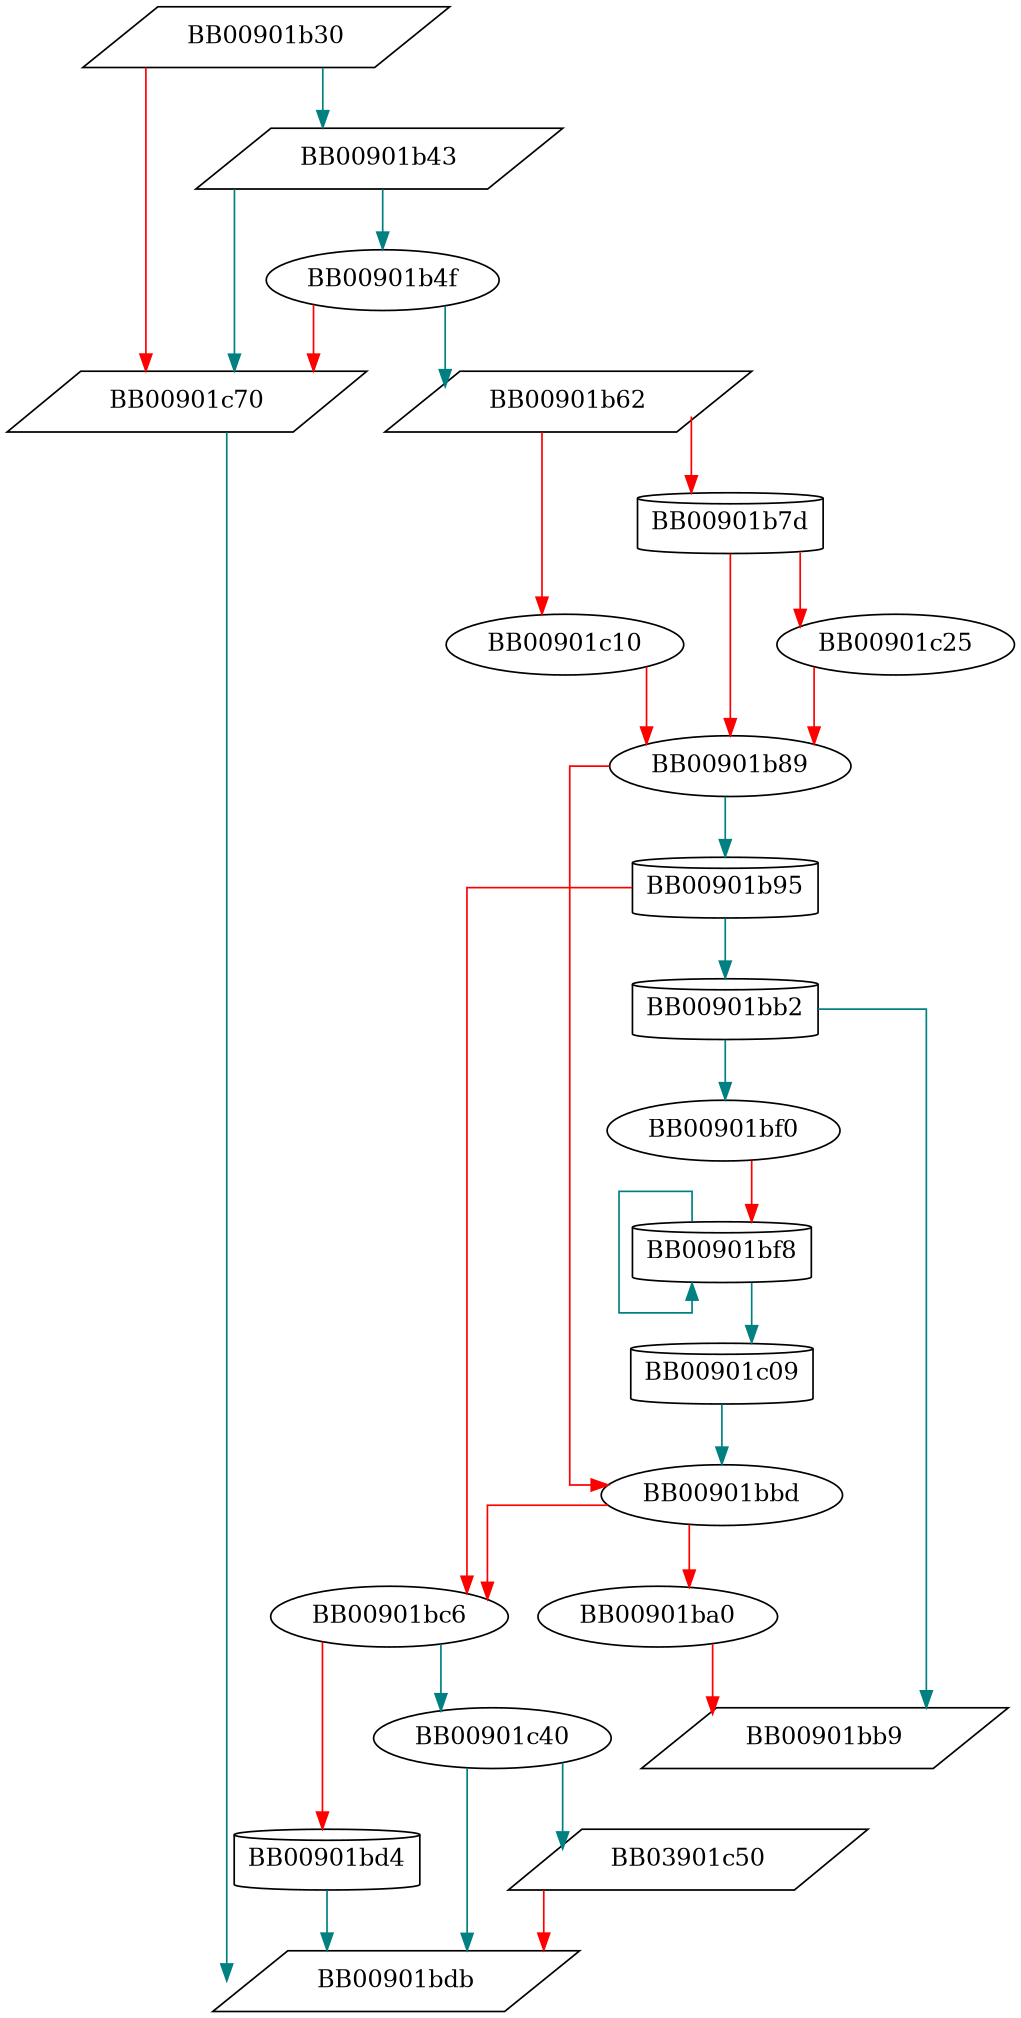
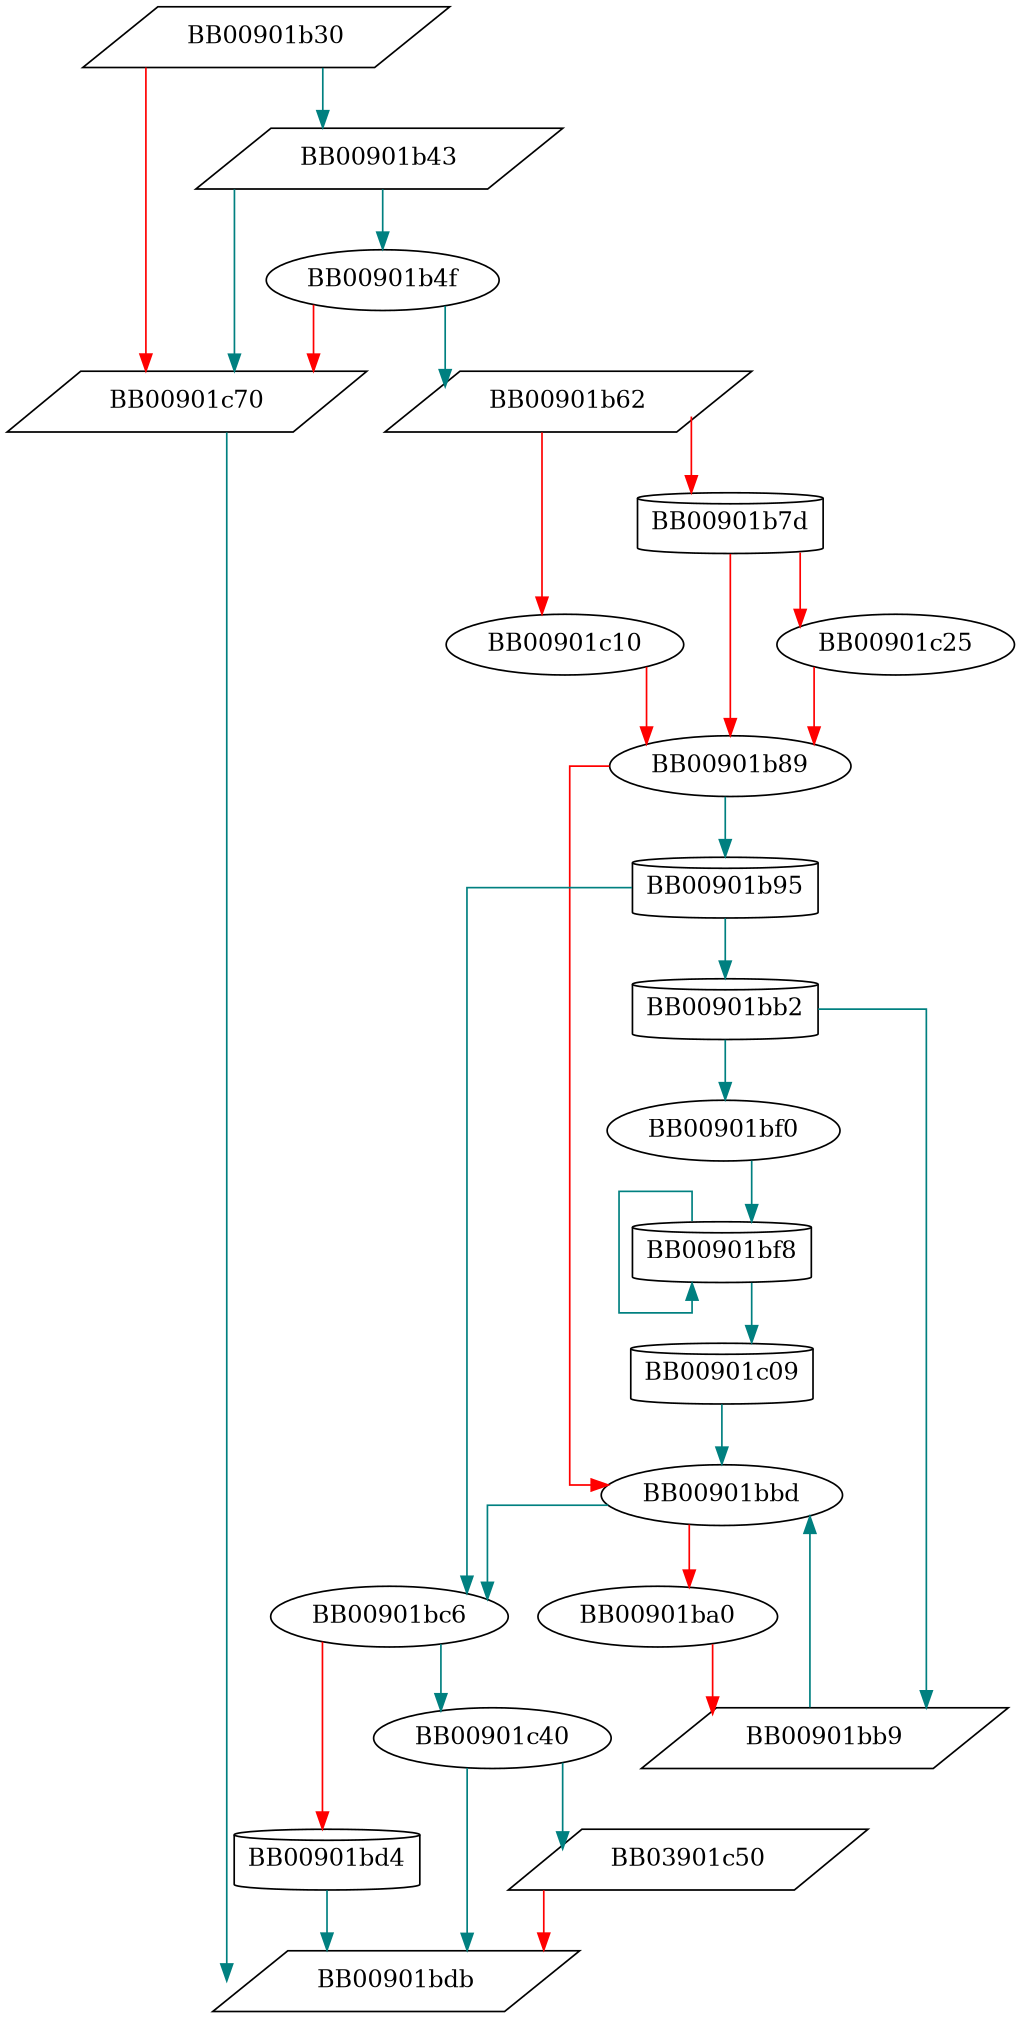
(467, 1149) -> (467, 1149)
(752, 1183) -> (752, 1183)
(509, 1505) -> (509, 1505)
none -> (810, 1620)
